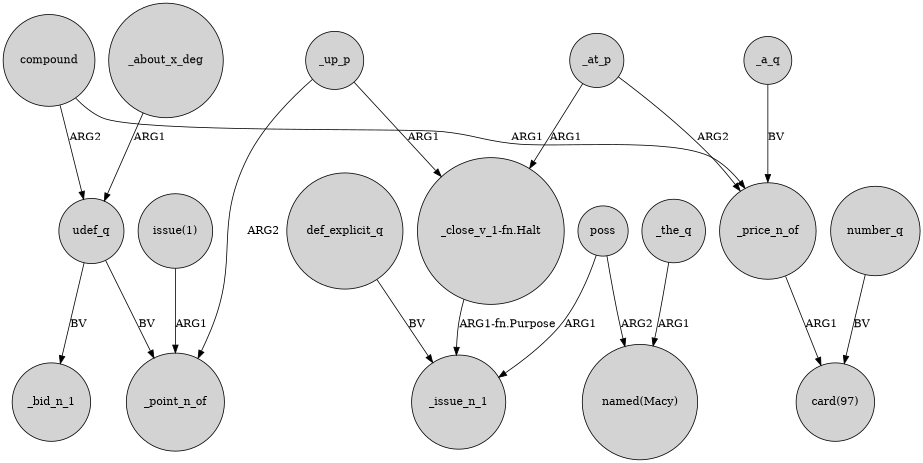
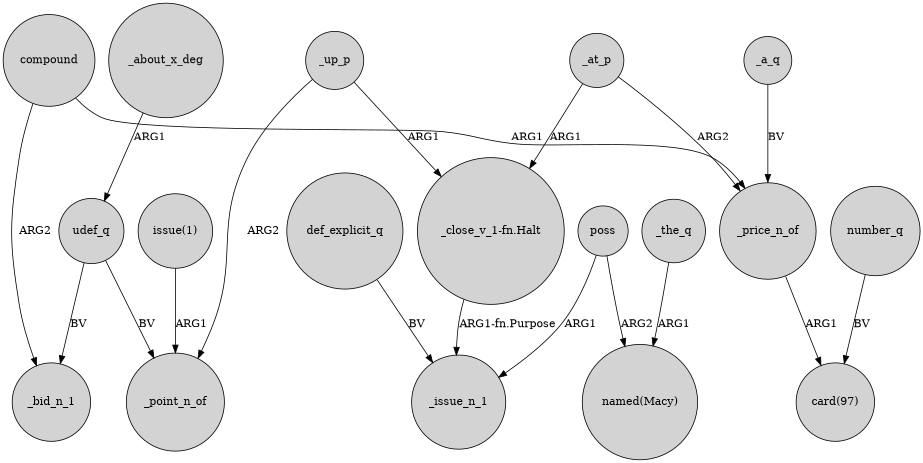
(71, 148) -> (12, 231)
